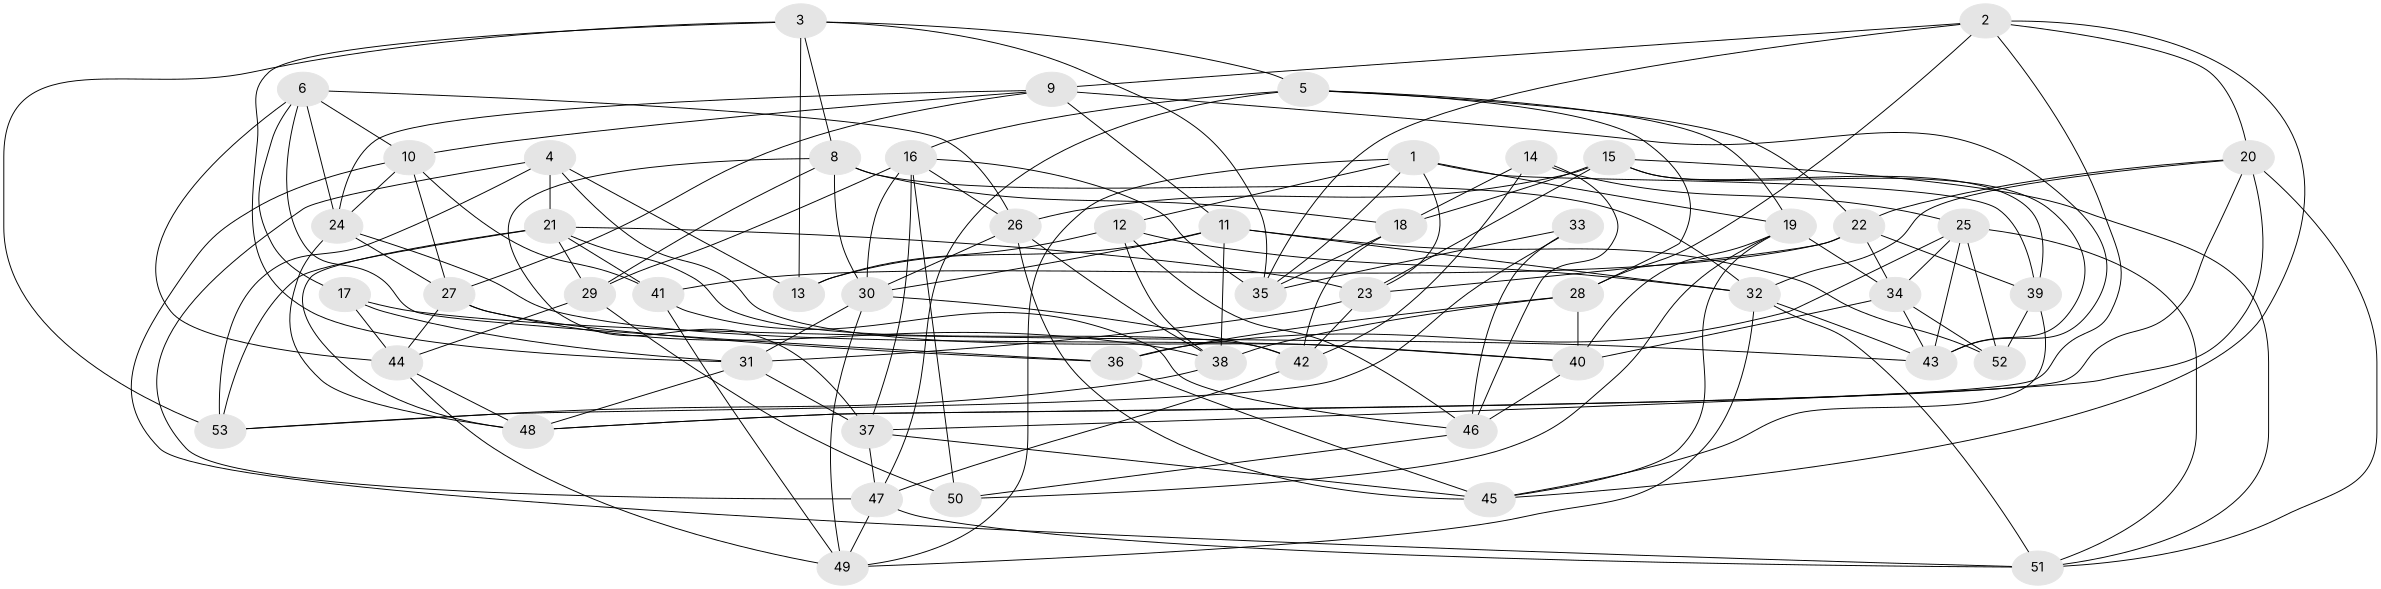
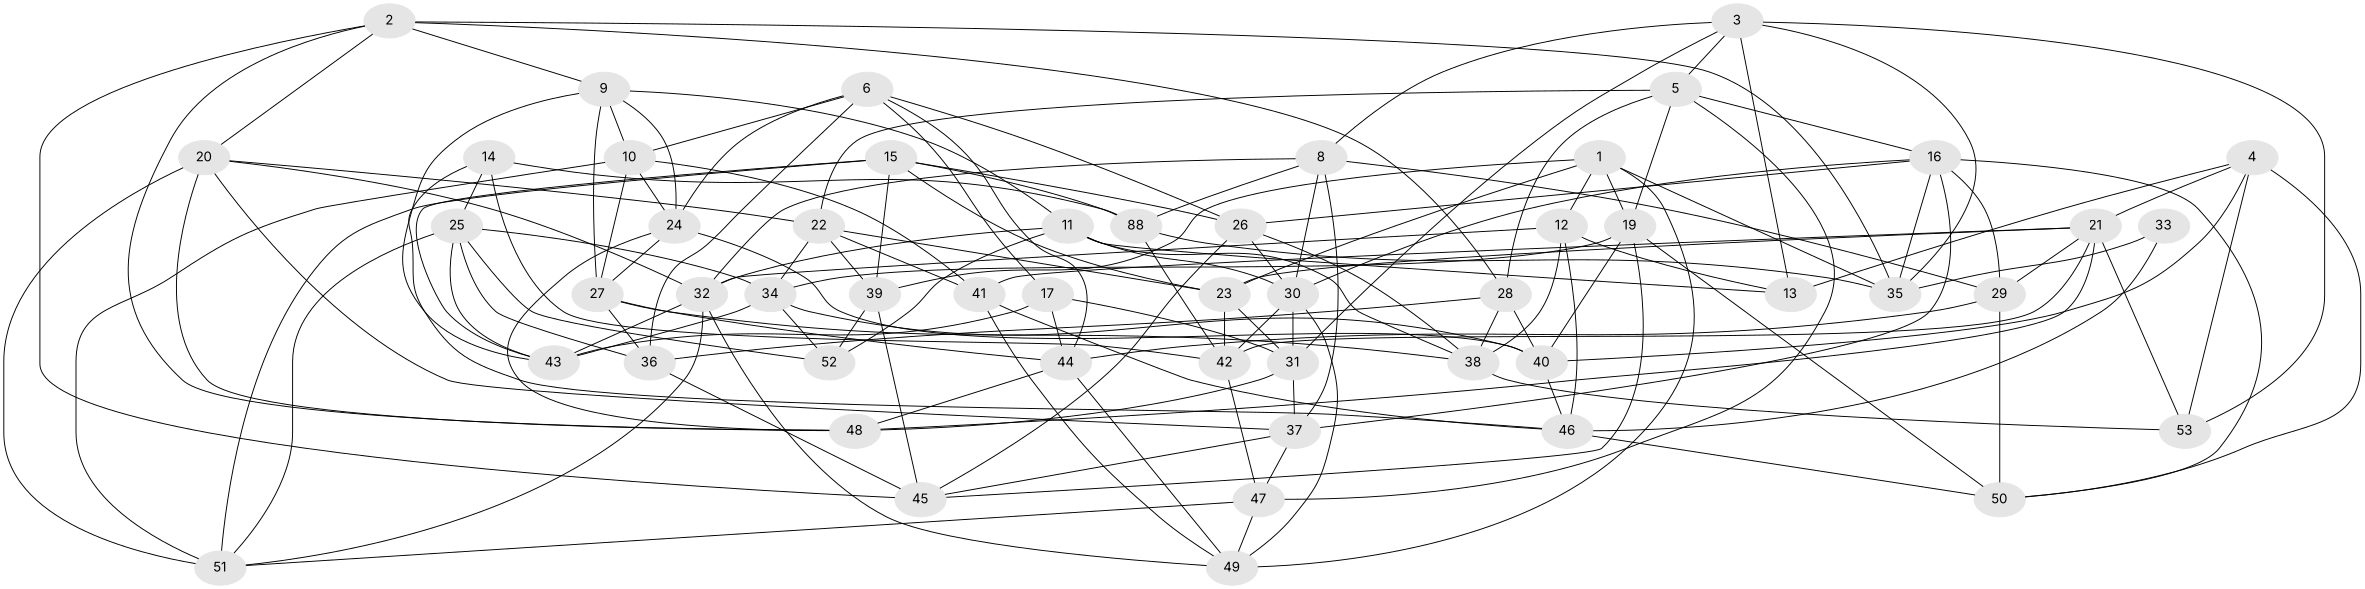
(1401, 226) -> (1136, 226)
(992, 404) -> none
(193, 451) -> (2320, 422)
